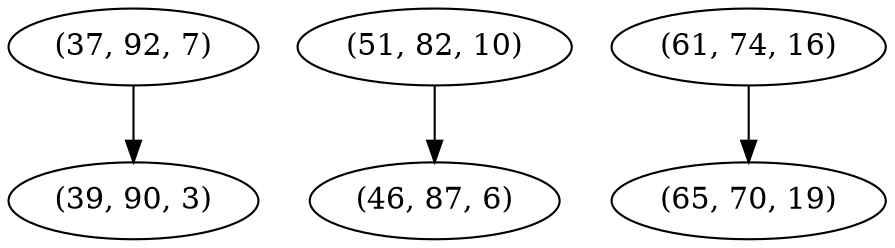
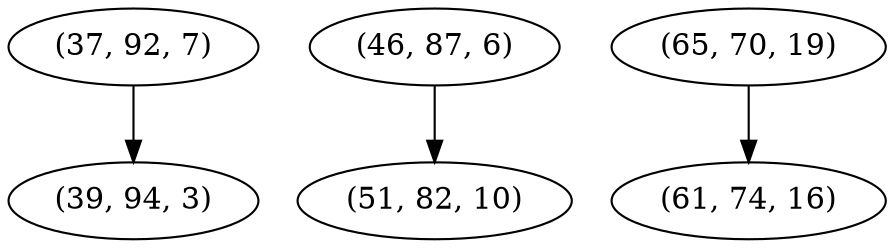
(435, 113) -> (435, 113)
(749, 113) -> (749, 113)
(133, 201) -> (133, 201)
